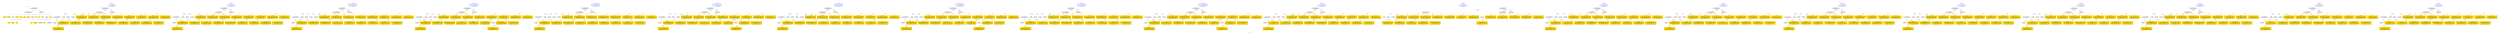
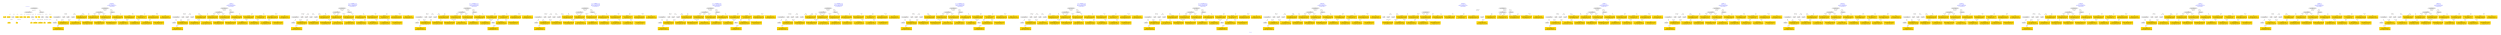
(13, 23) -> none
(40, 23) -> (40, 23)
(49, 23) -> (49, 23)
